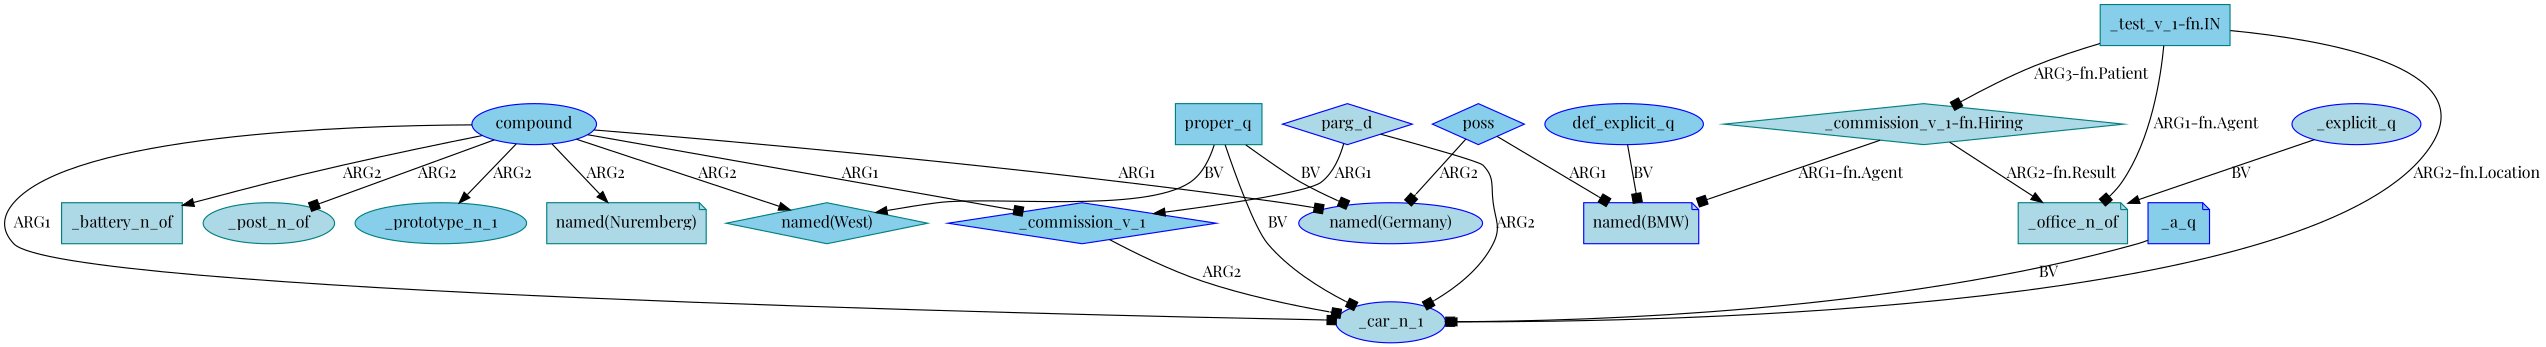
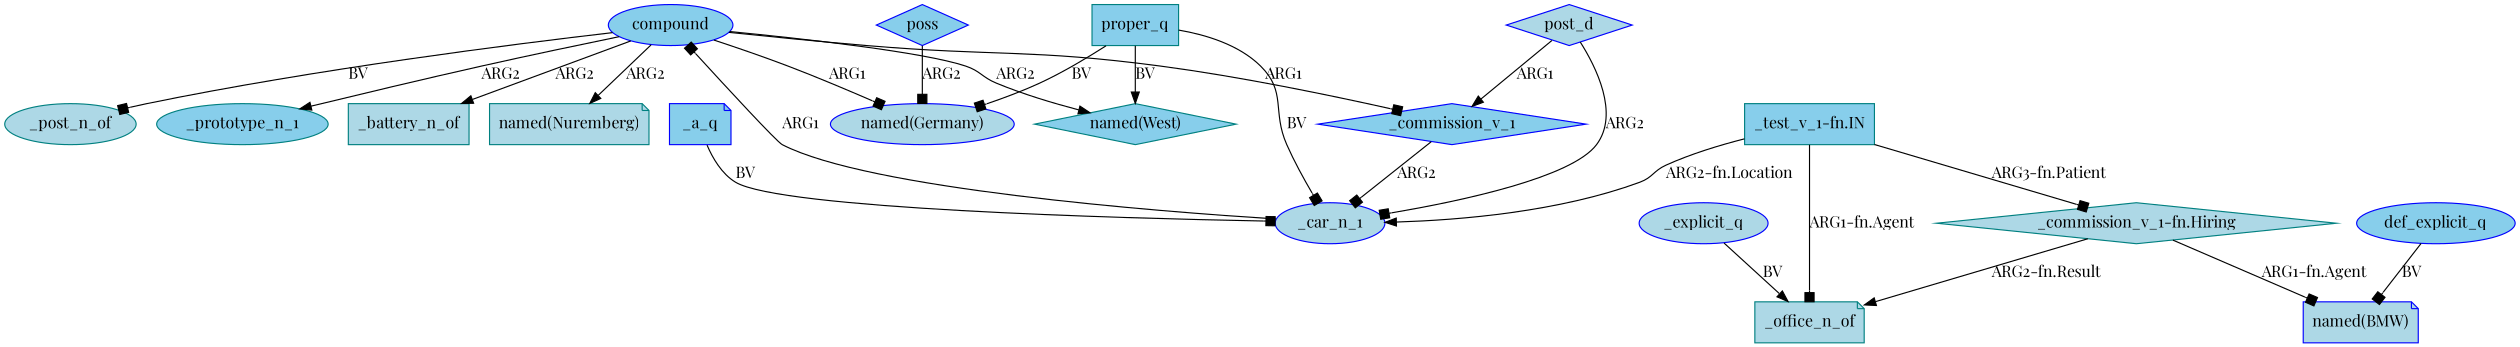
(1347, 124) -> (1569, 25)
(1548, 167) -> none
(437, 174) -> (359, 75)
(409, 289) -> (964, 188)
